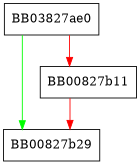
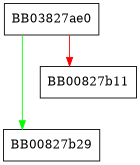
(70, 109) -> none
